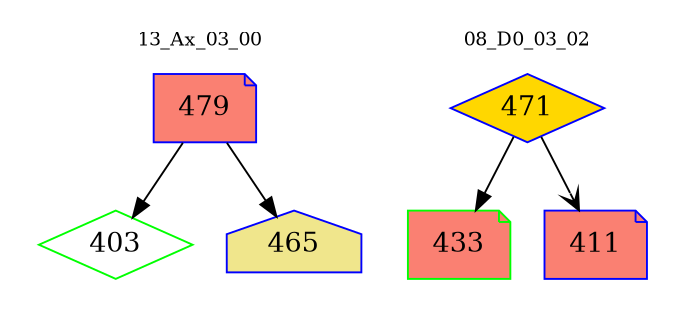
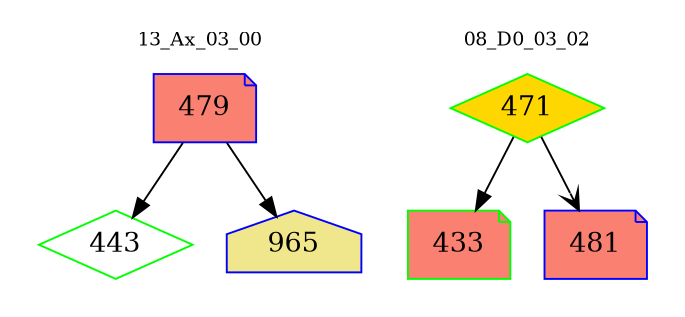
(527, 108) -> (527, 108)
(116, 245) -> (116, 245)
(294, 245) -> (294, 245)
(596, 245) -> (596, 245)
